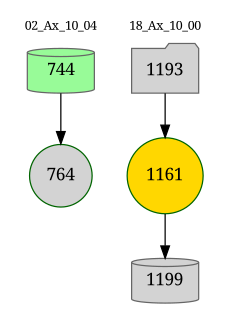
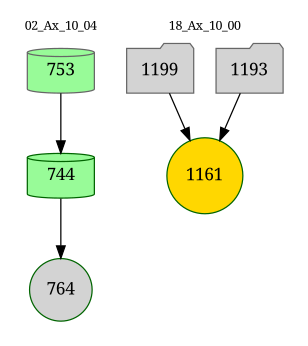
none -> (61, 71)
(61, 71) -> (61, 176)
(165, 230) -> (177, 111)
(165, 281) -> (160, 71)
